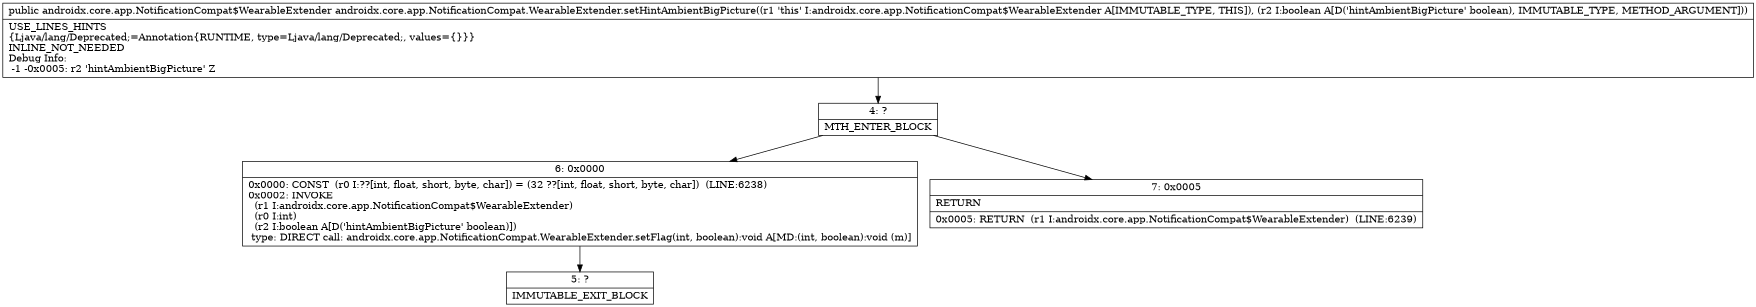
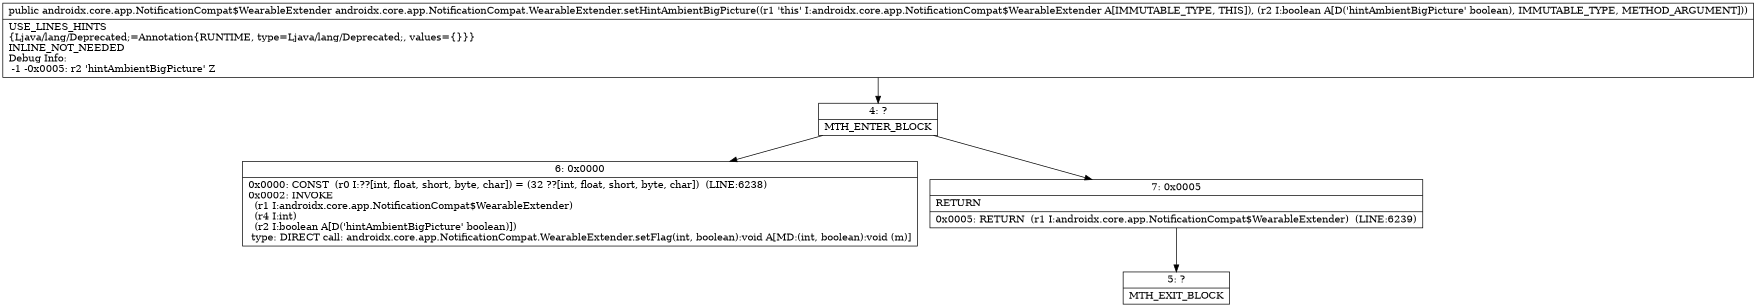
(273, 217) -> (273, 217)
(580, 255) -> (1176, 246)
(580, 296) -> (1176, 296)
